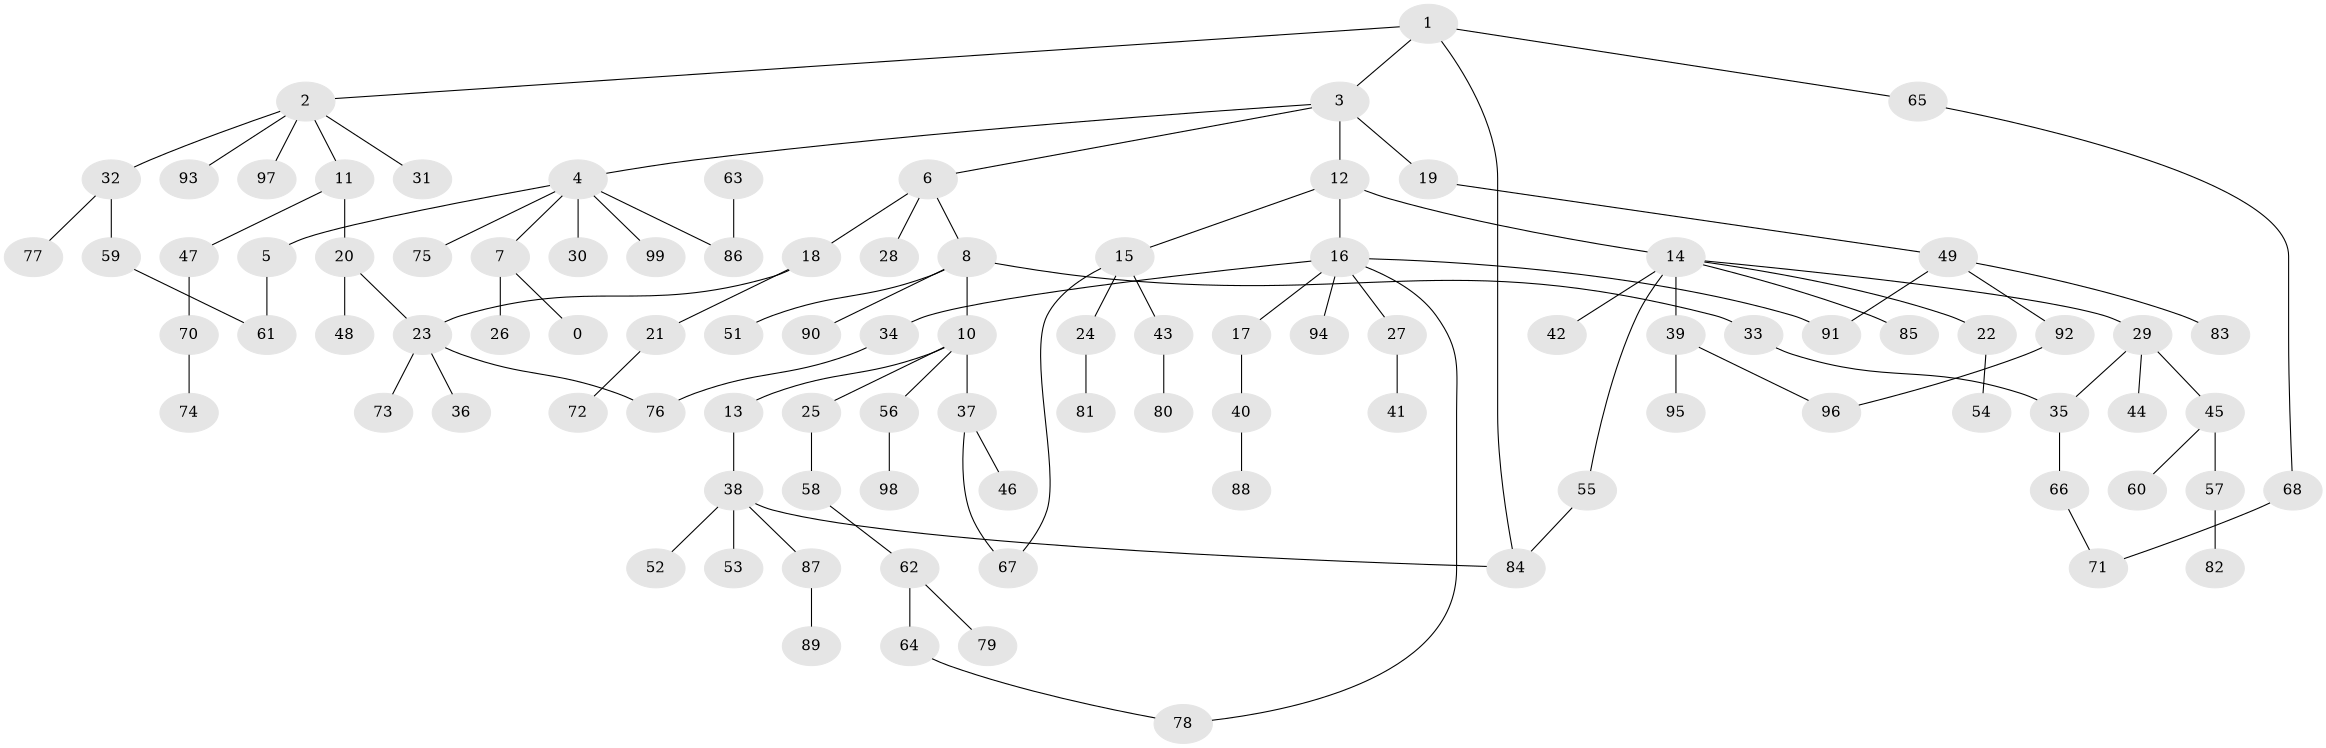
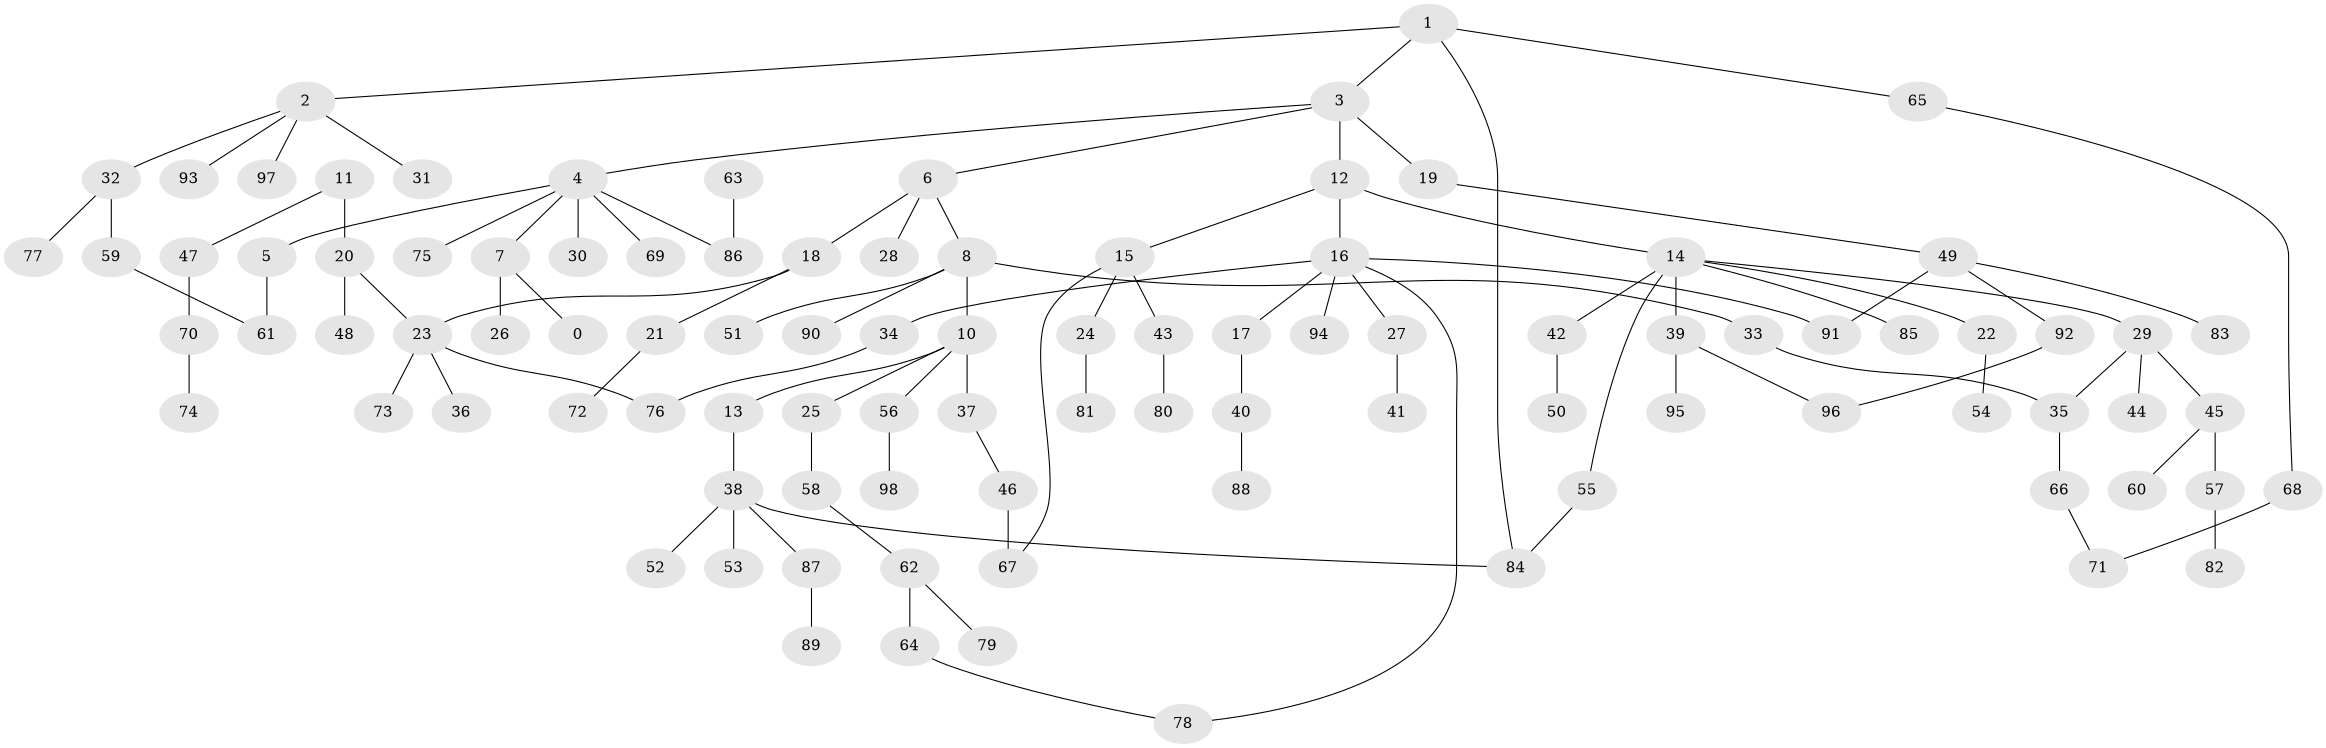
(325, 141) -> none
(656, 257) -> (656, 257)
none -> (1557, 413)
(966, 495) -> (1008, 530)
